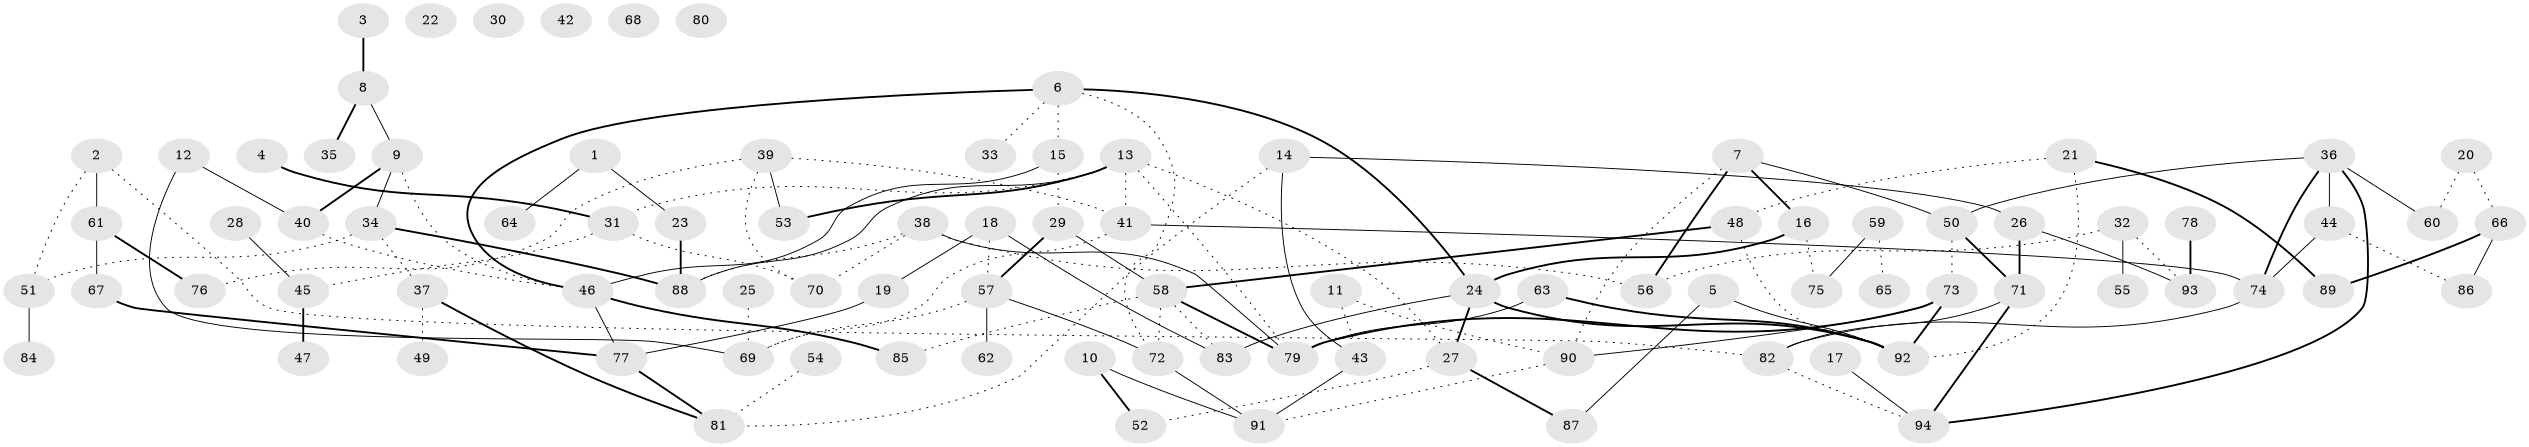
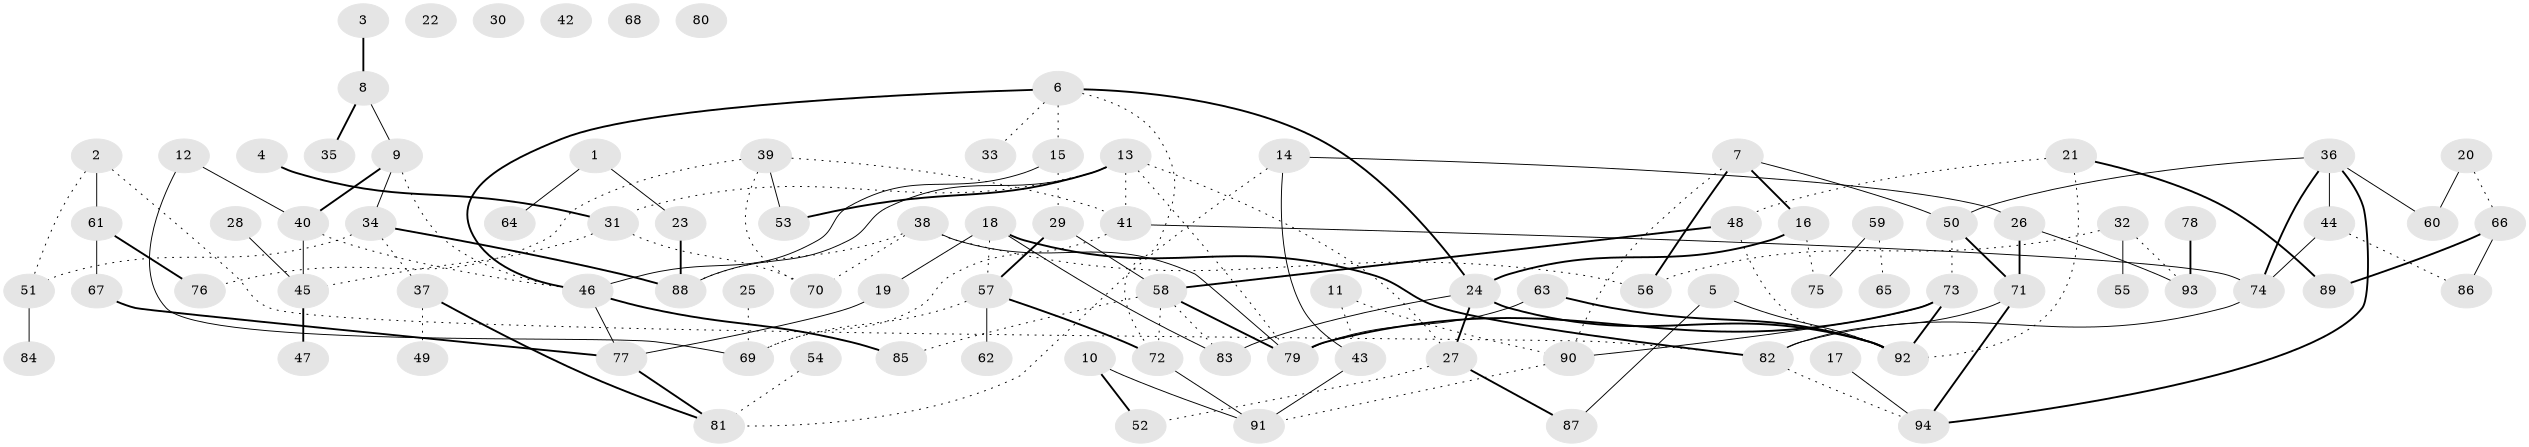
(2450, 190) -> (2450, 190)
none -> (303, 257)
none -> (1397, 285)
(1068, 320) -> (1068, 320)
